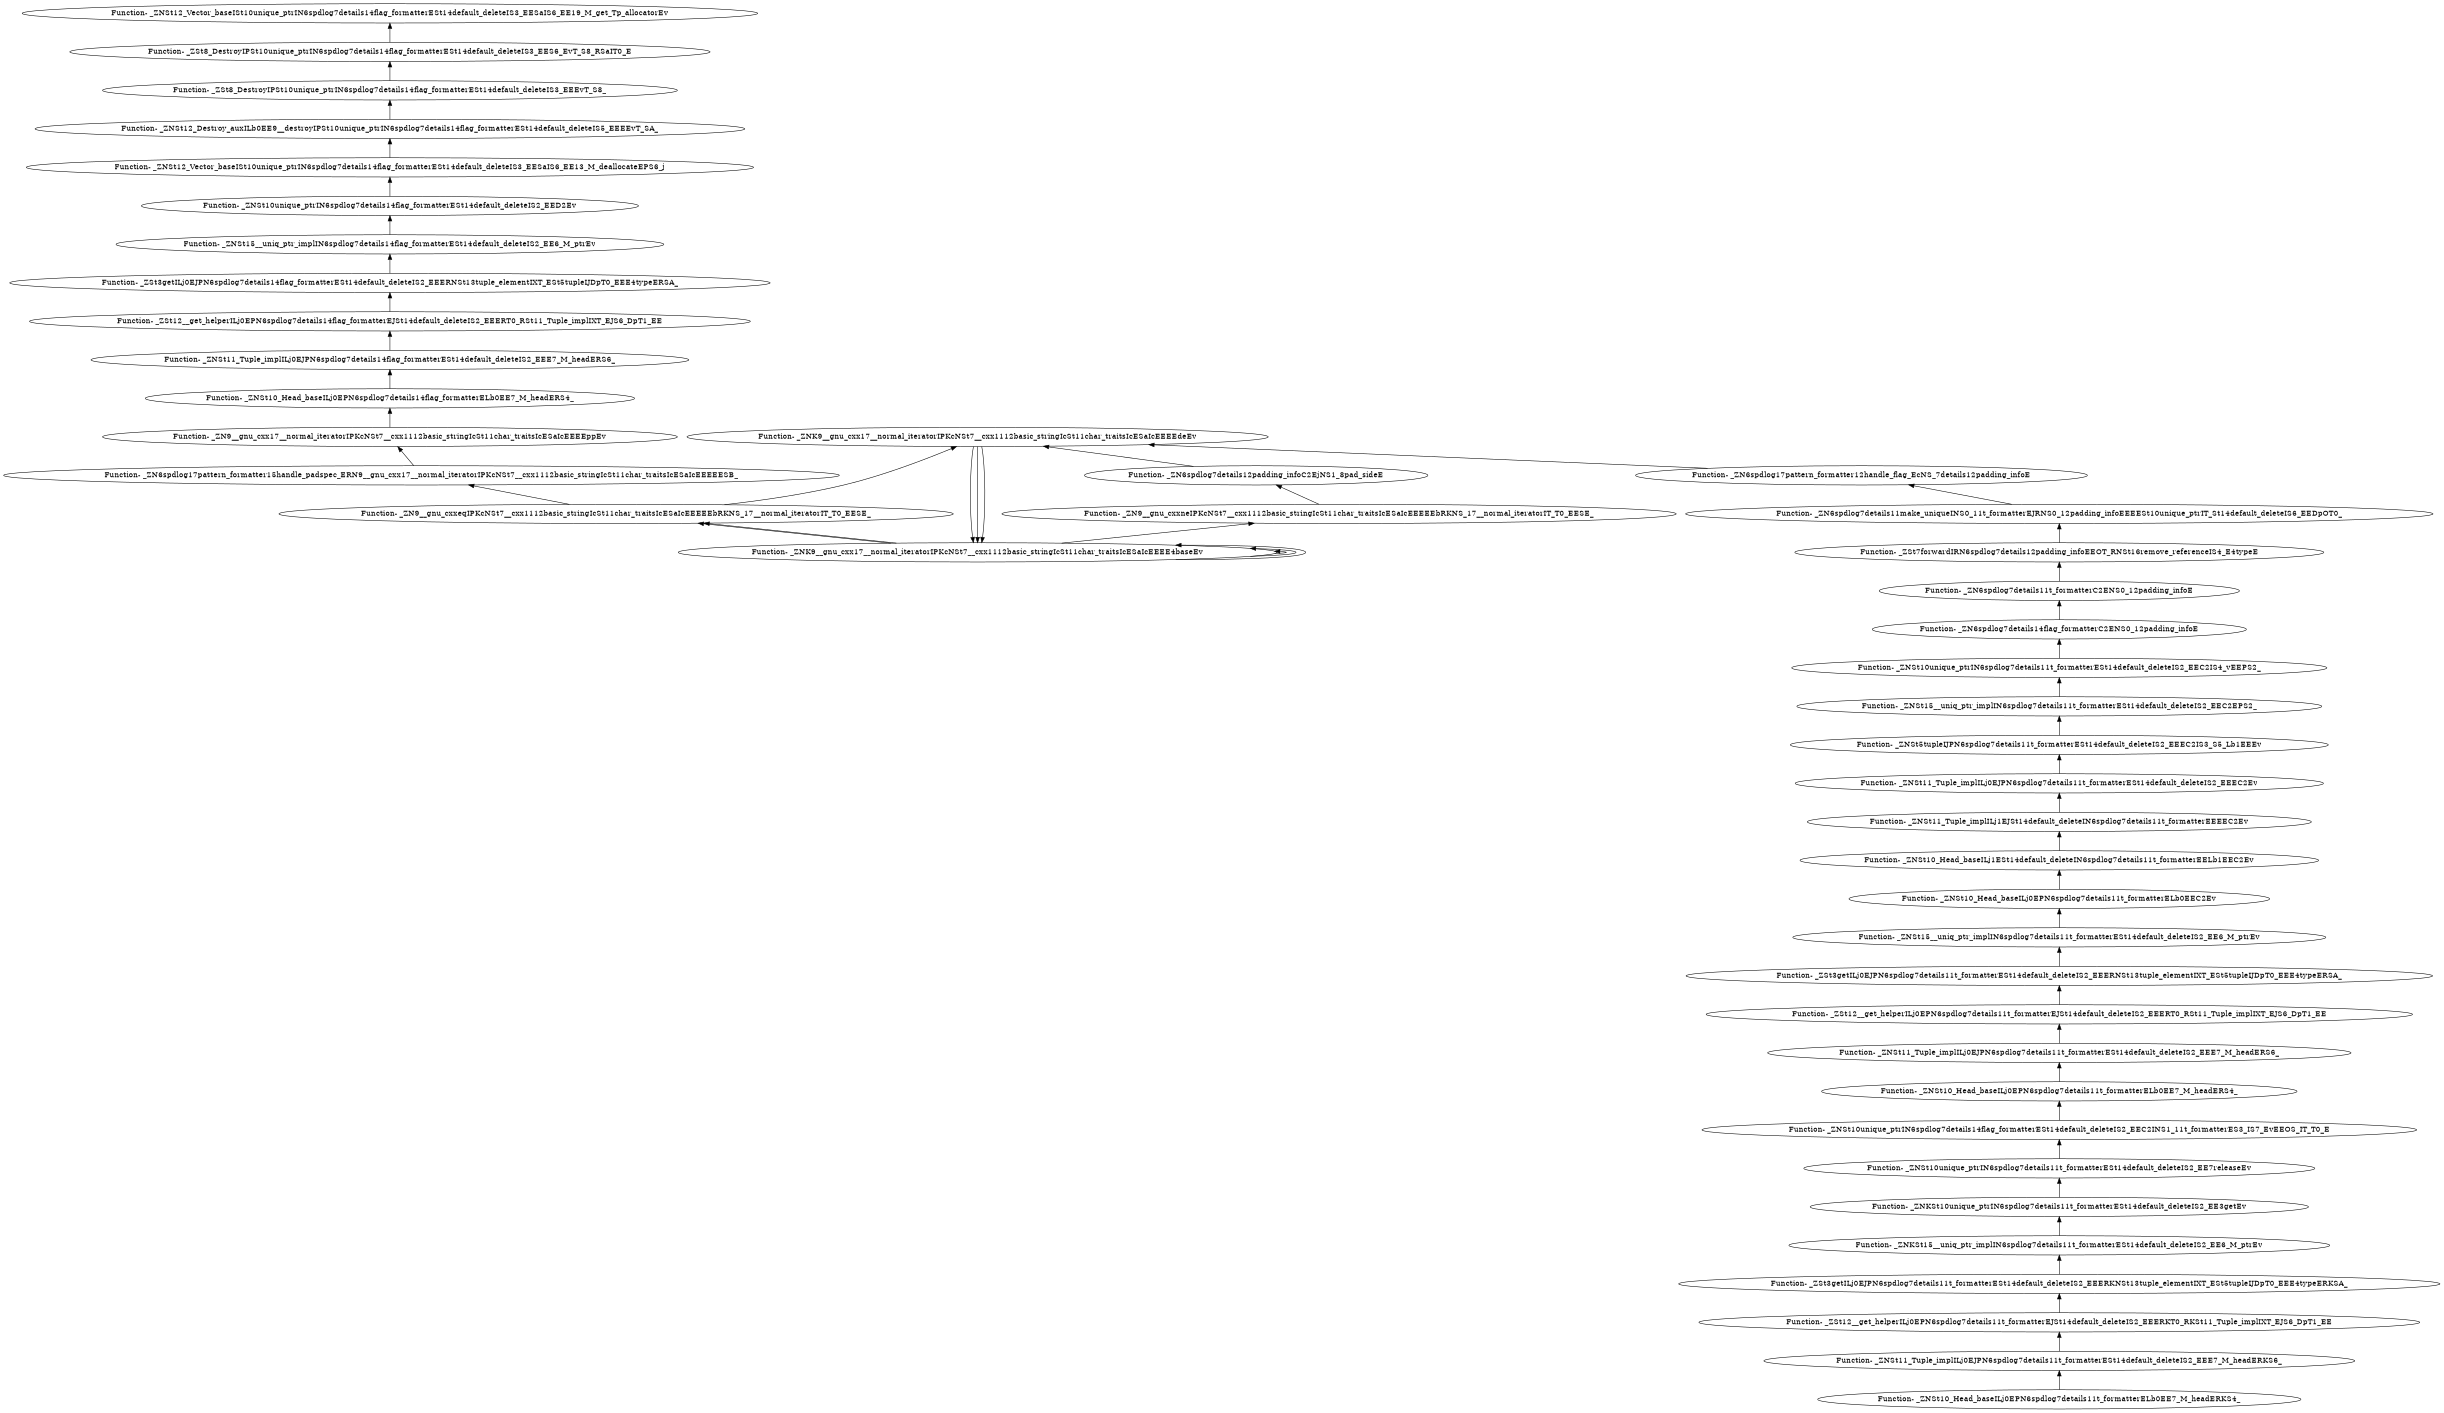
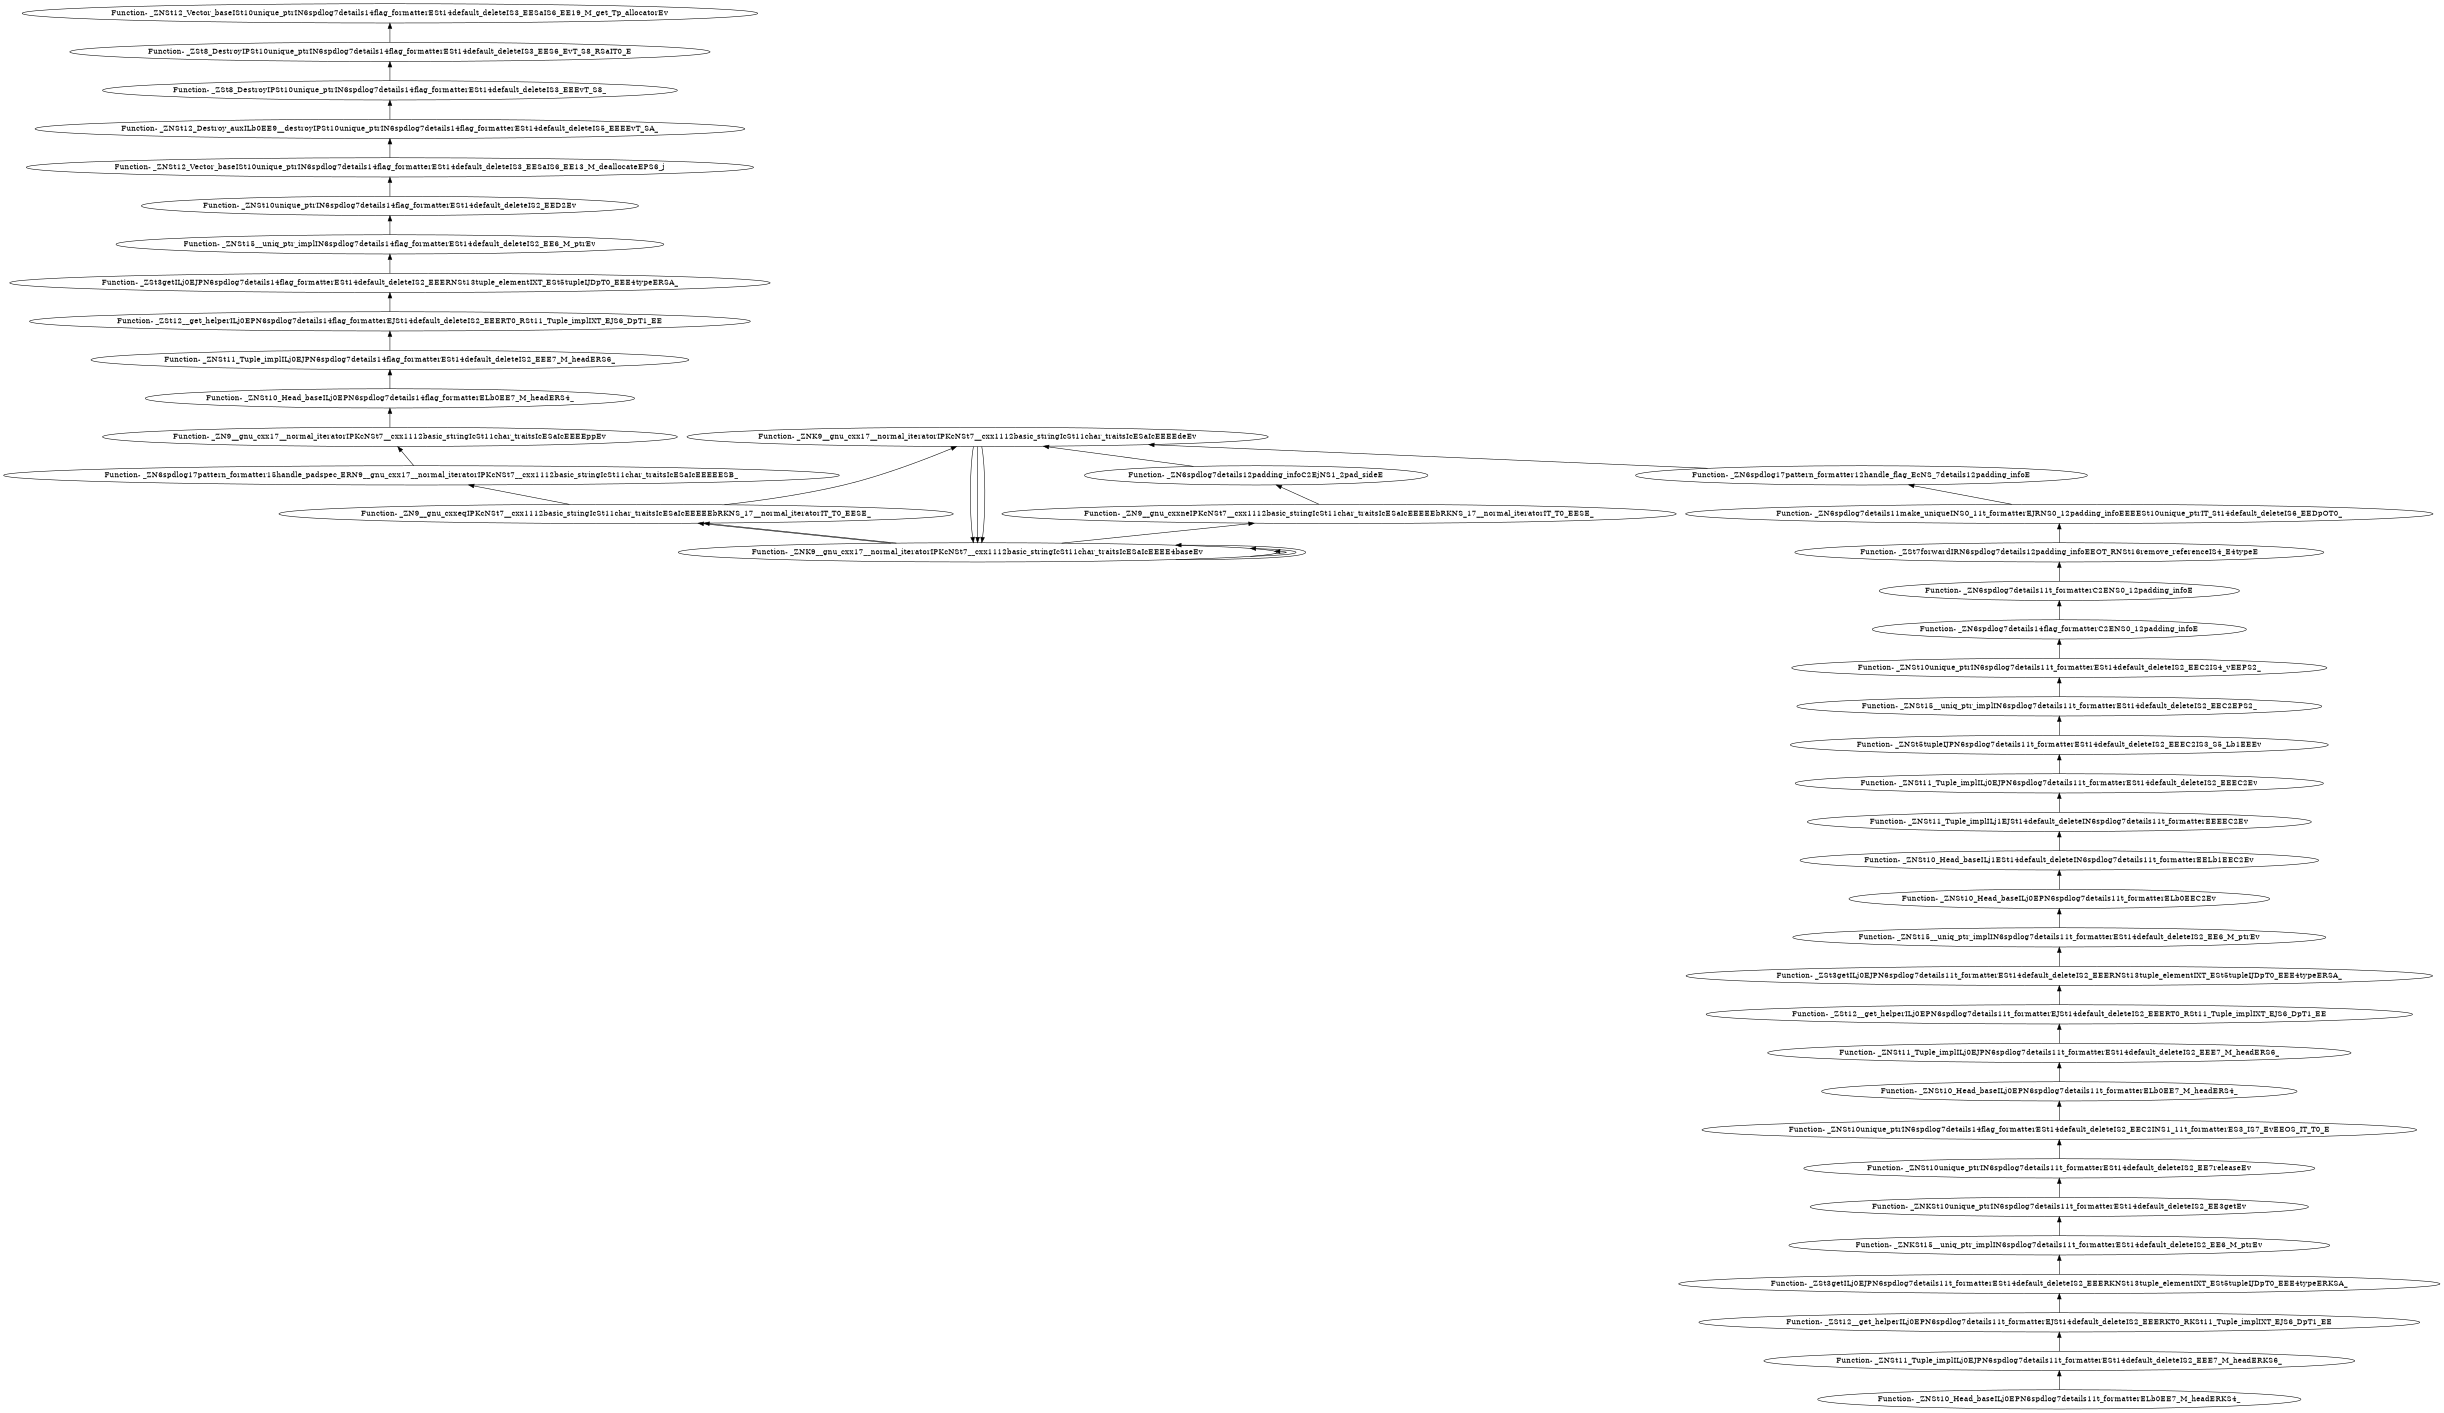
(1256, 475) -> (1256, 475)
